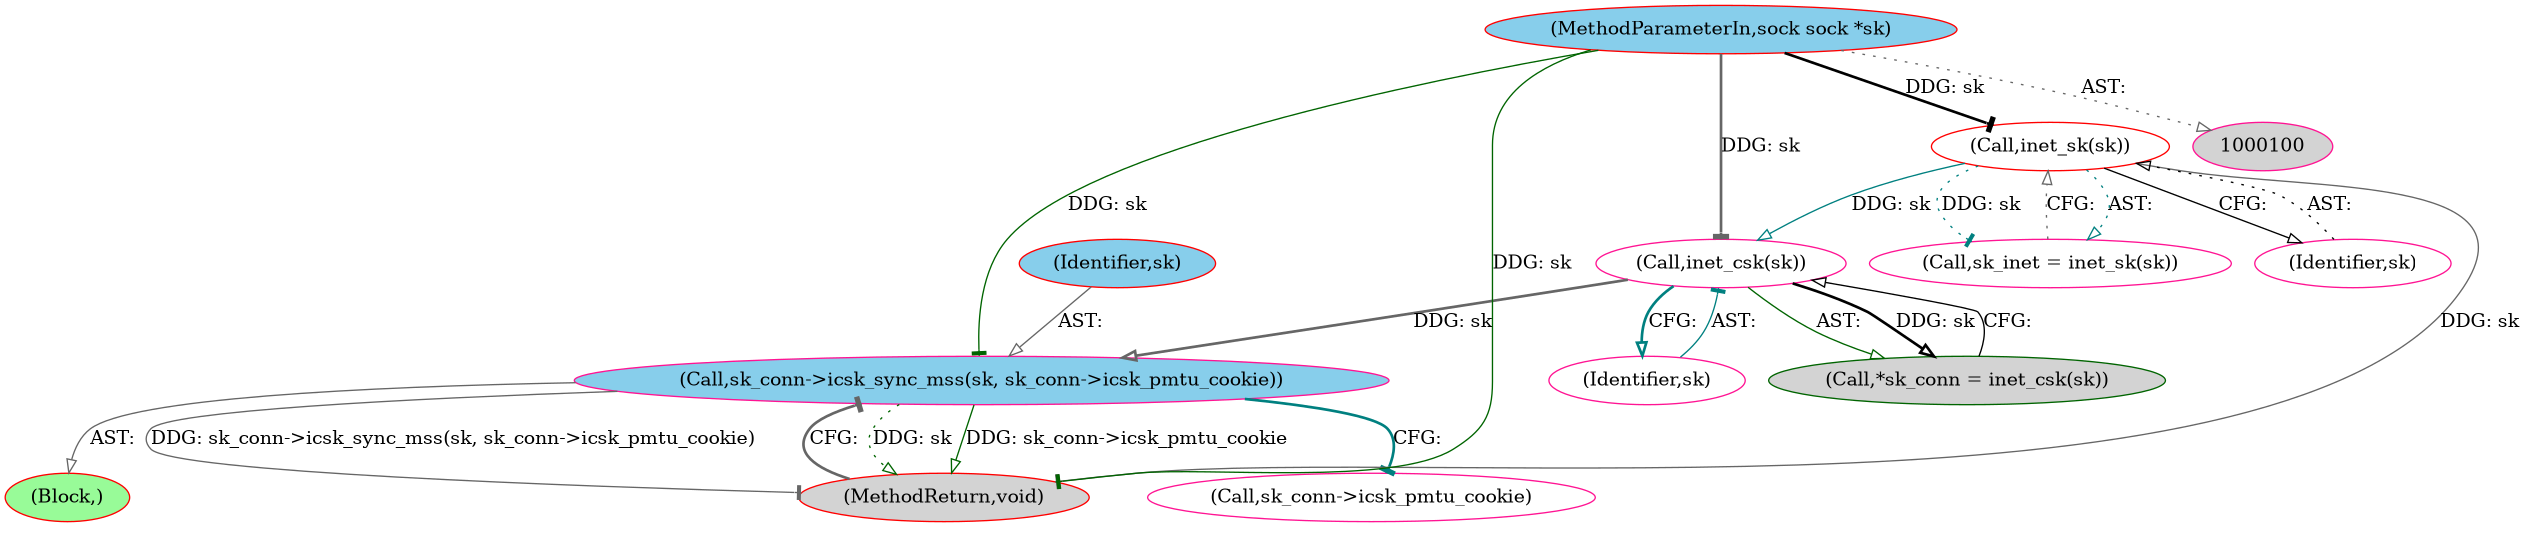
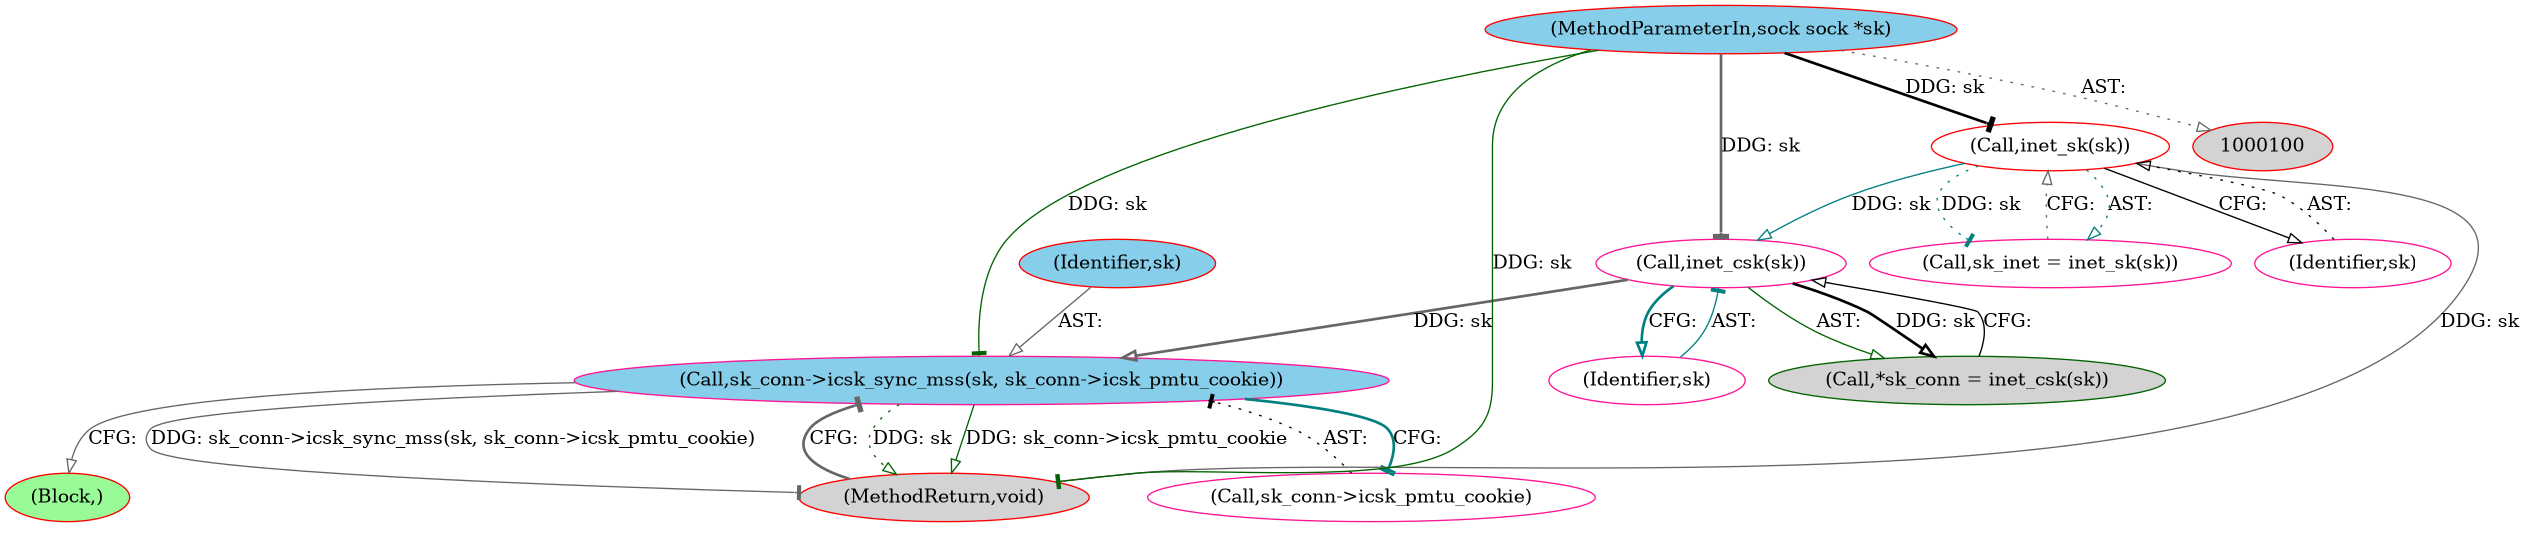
(2263, 147) -> (2263, 147)
none -> (1289, 427)
(116, 439) -> (116, 439)
